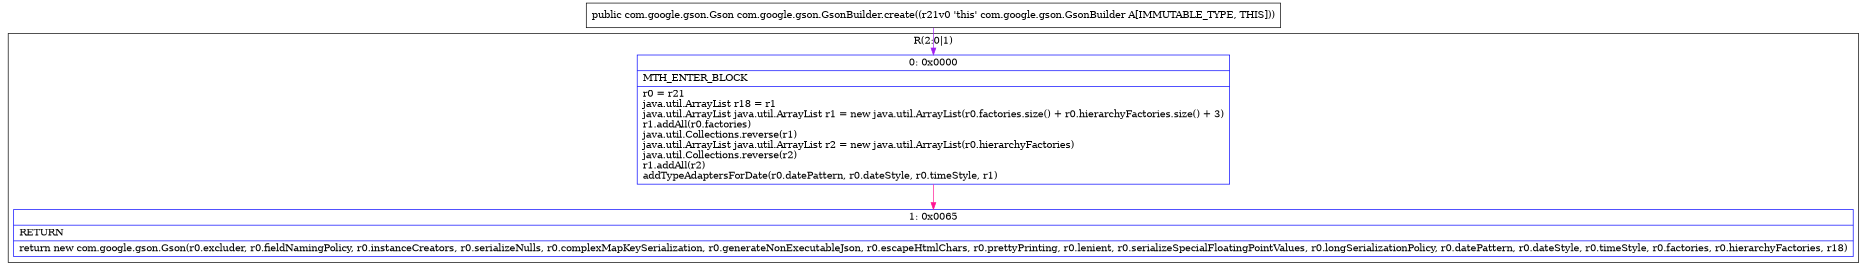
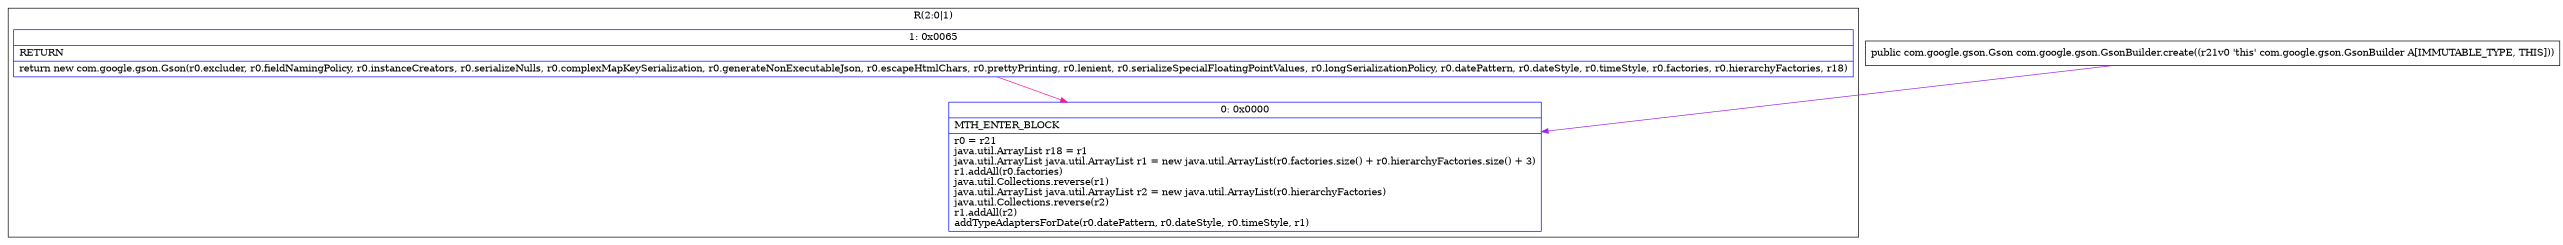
(933, 193) -> (1029, 88)
